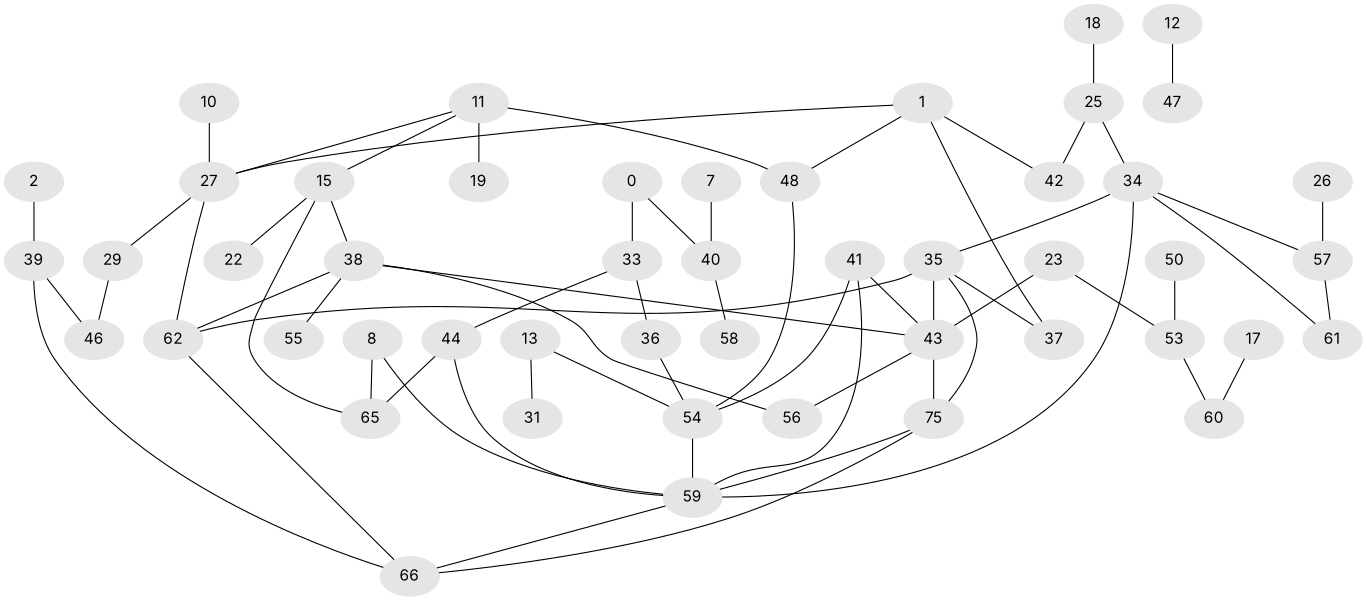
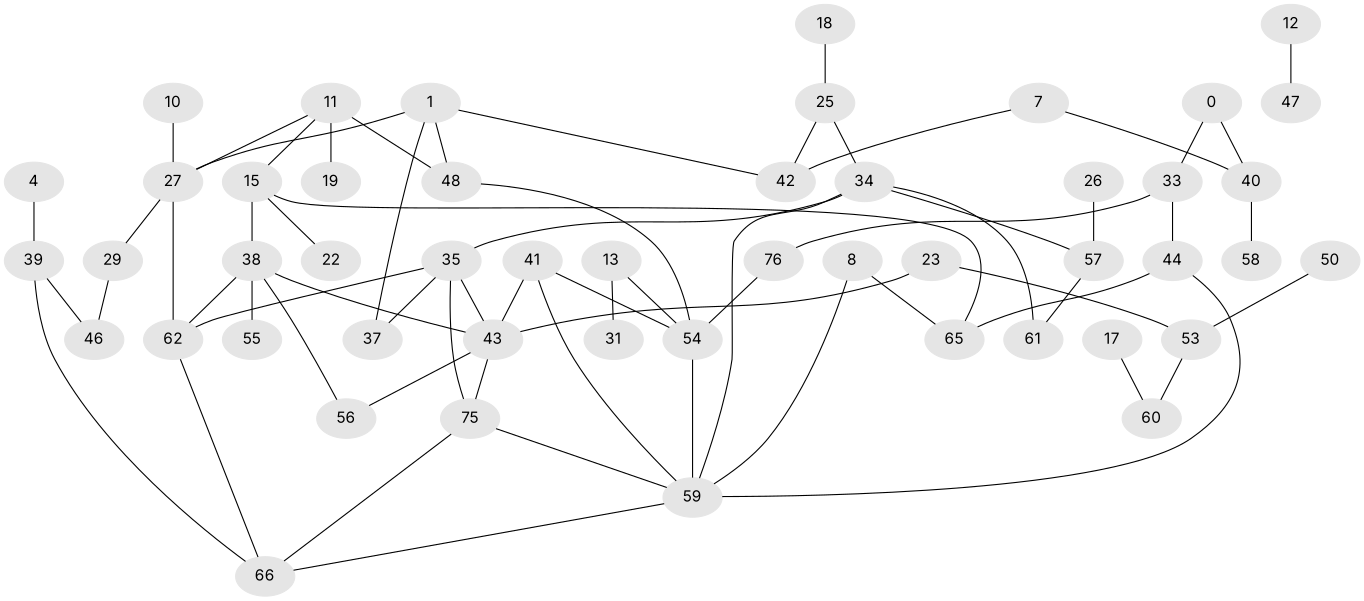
none -> (909, 136)
(34, 182) -> (34, 182)
(651, 340) -> (774, 261)
